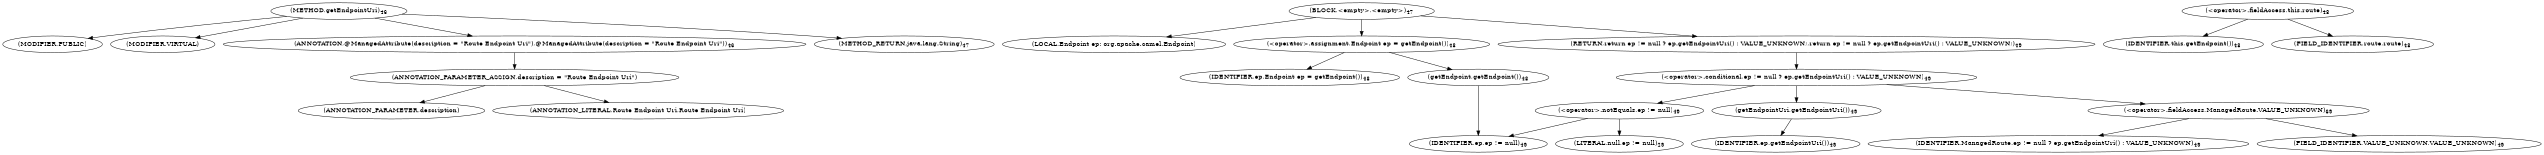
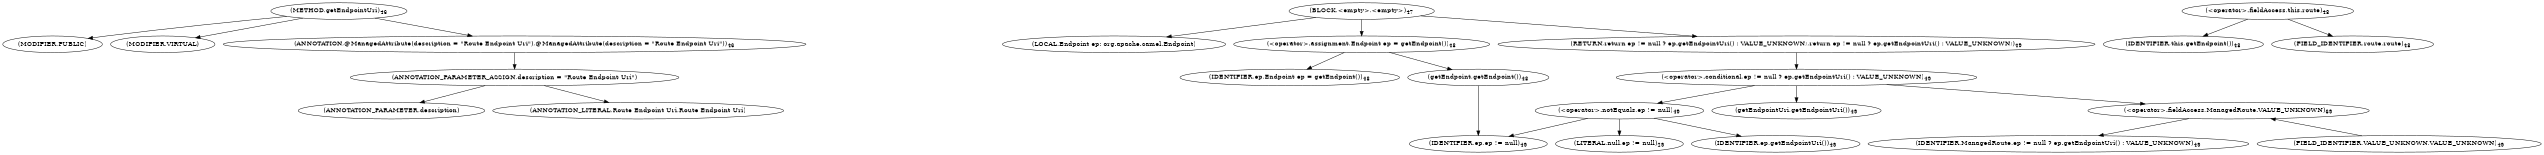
(904, 44) -> none
(1787, 125) -> (1695, 127)
(2309, 127) -> (2319, 128)
